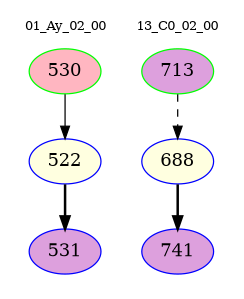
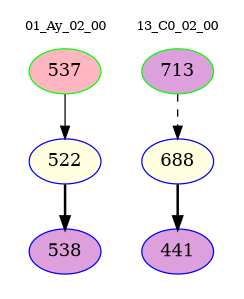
(65, 71) -> (65, 71)
(65, 252) -> (65, 252)
(178, 252) -> (178, 252)
